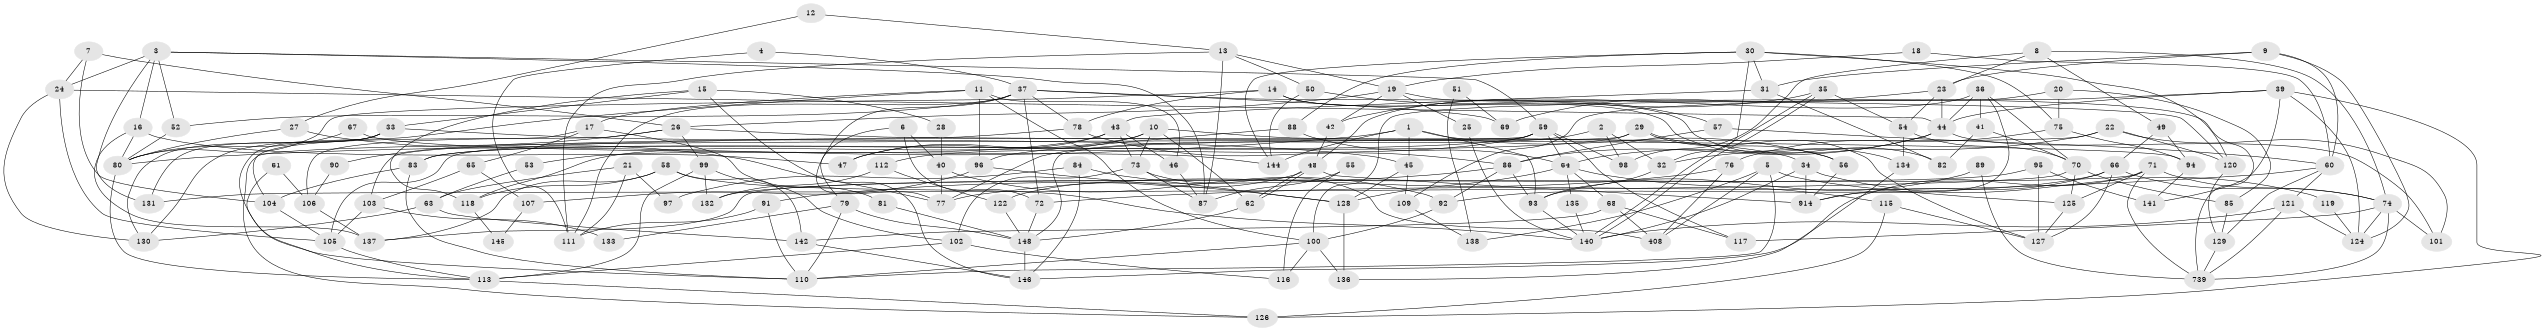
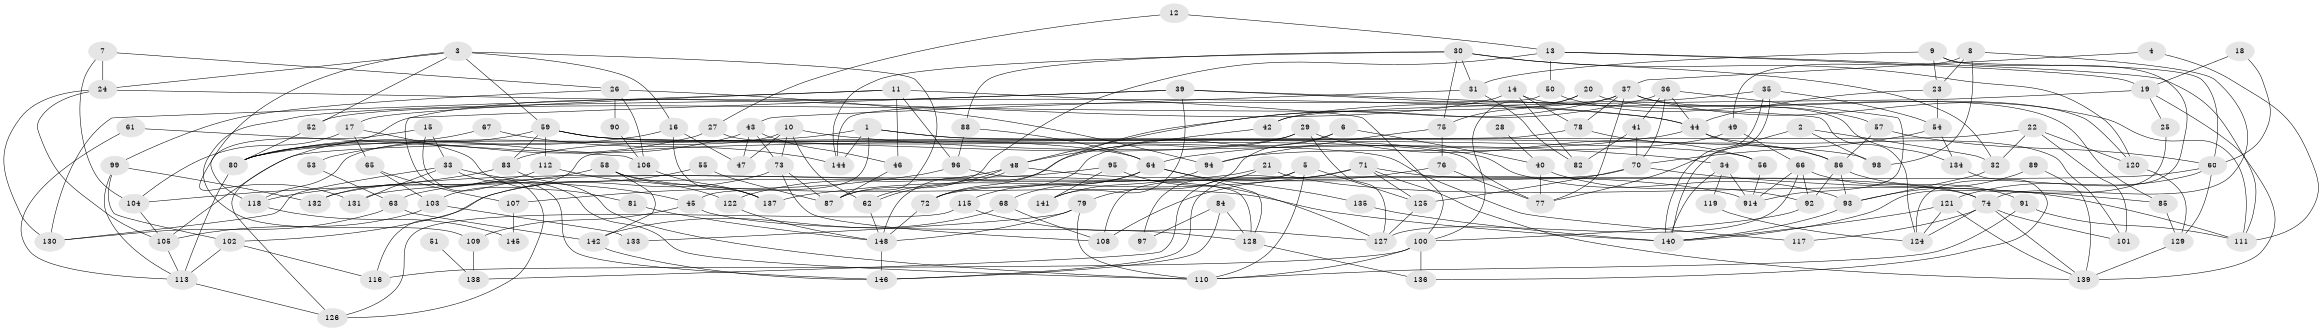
(793, 95) -> none
(1035, 114) -> none
(1505, 128) -> none
(1666, 220) -> none
(1656, 242) -> (1103, 242)
(2200, 280) -> (2084, 280)
